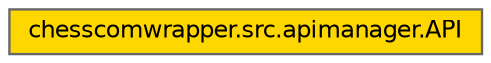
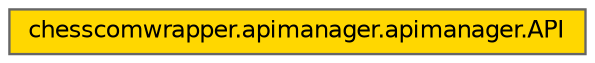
(246, 32) -> (297, 32)
